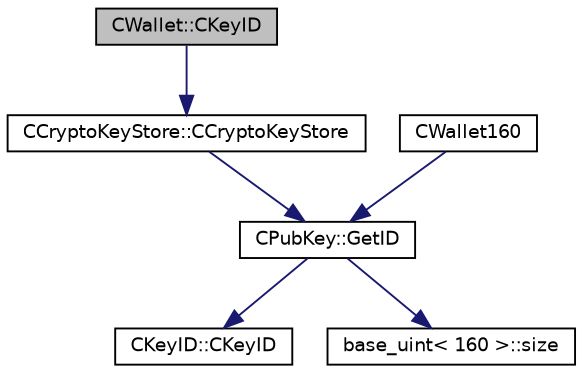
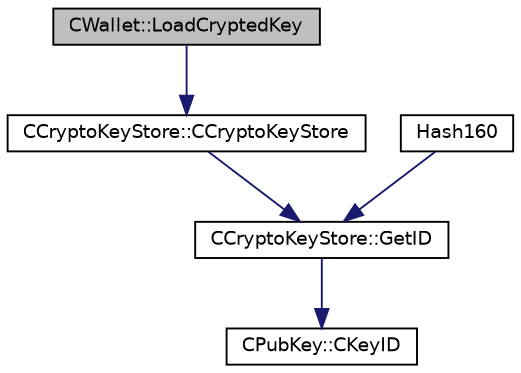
(187, 27) -> (187, 27)
(468, 133) -> (457, 133)
(328, 240) -> (322, 240)
(204, 347) -> (322, 347)
(451, 347) -> none
